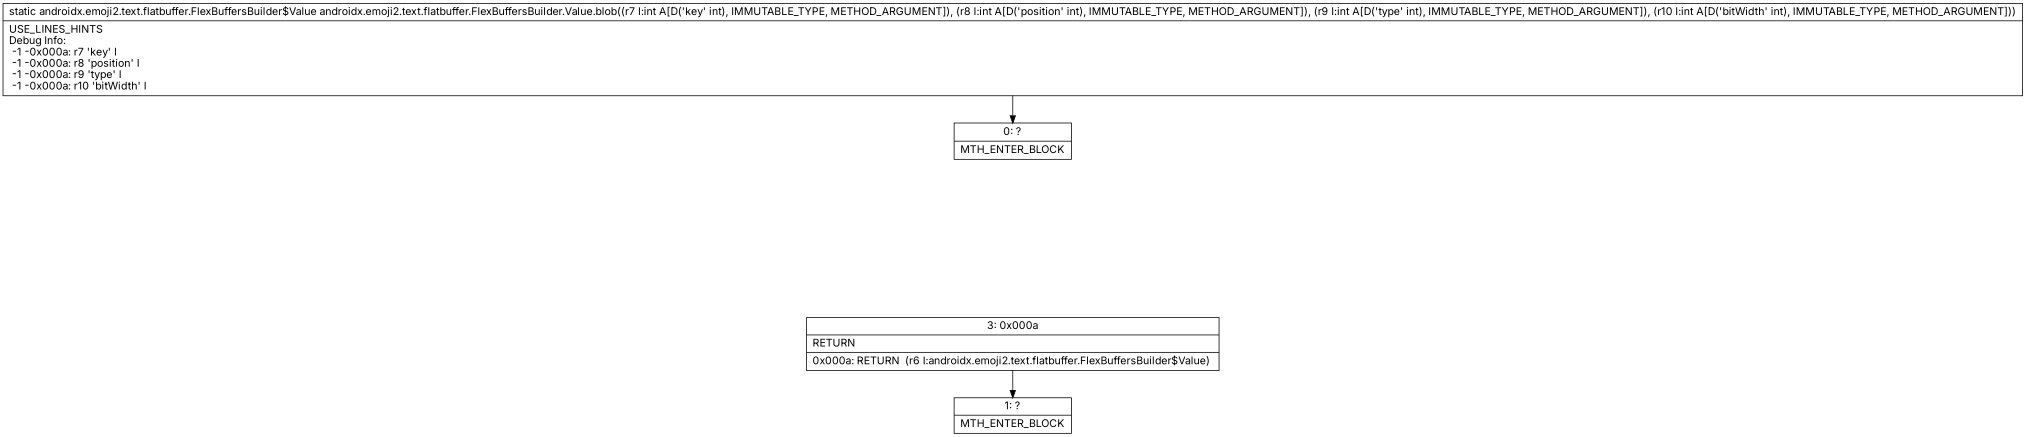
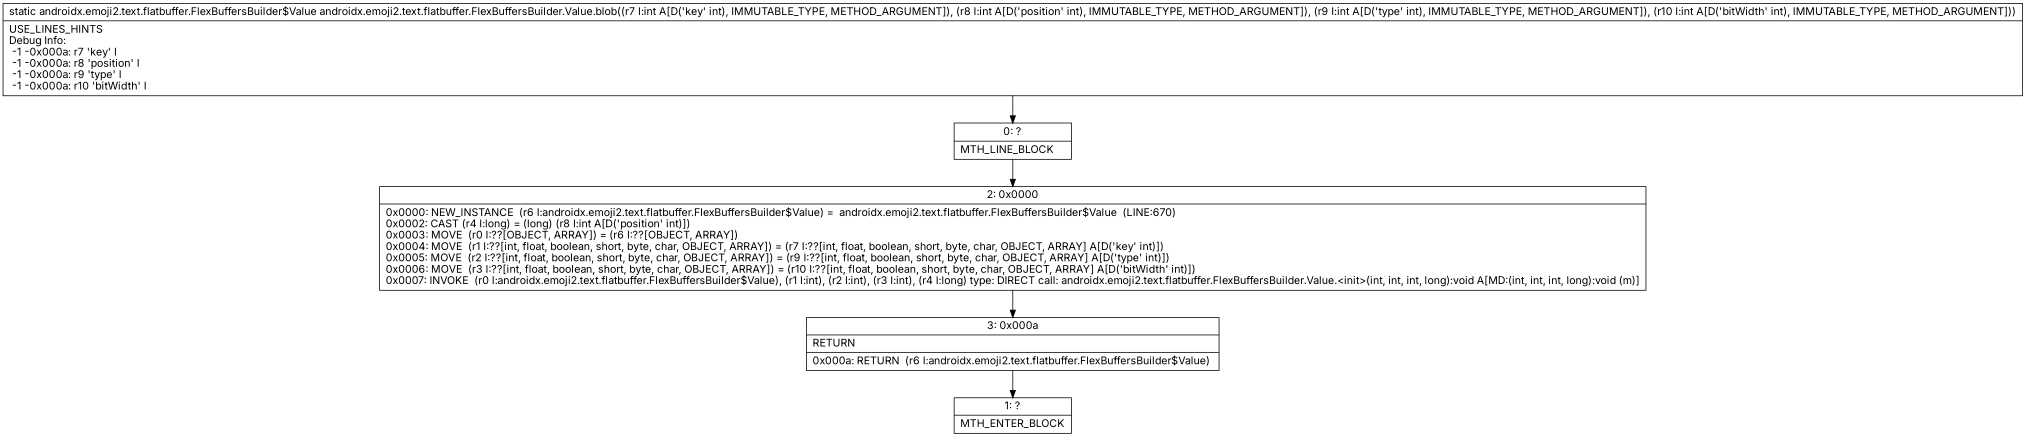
(1013, 150) -> (1007, 150)
none -> (1013, 238)
